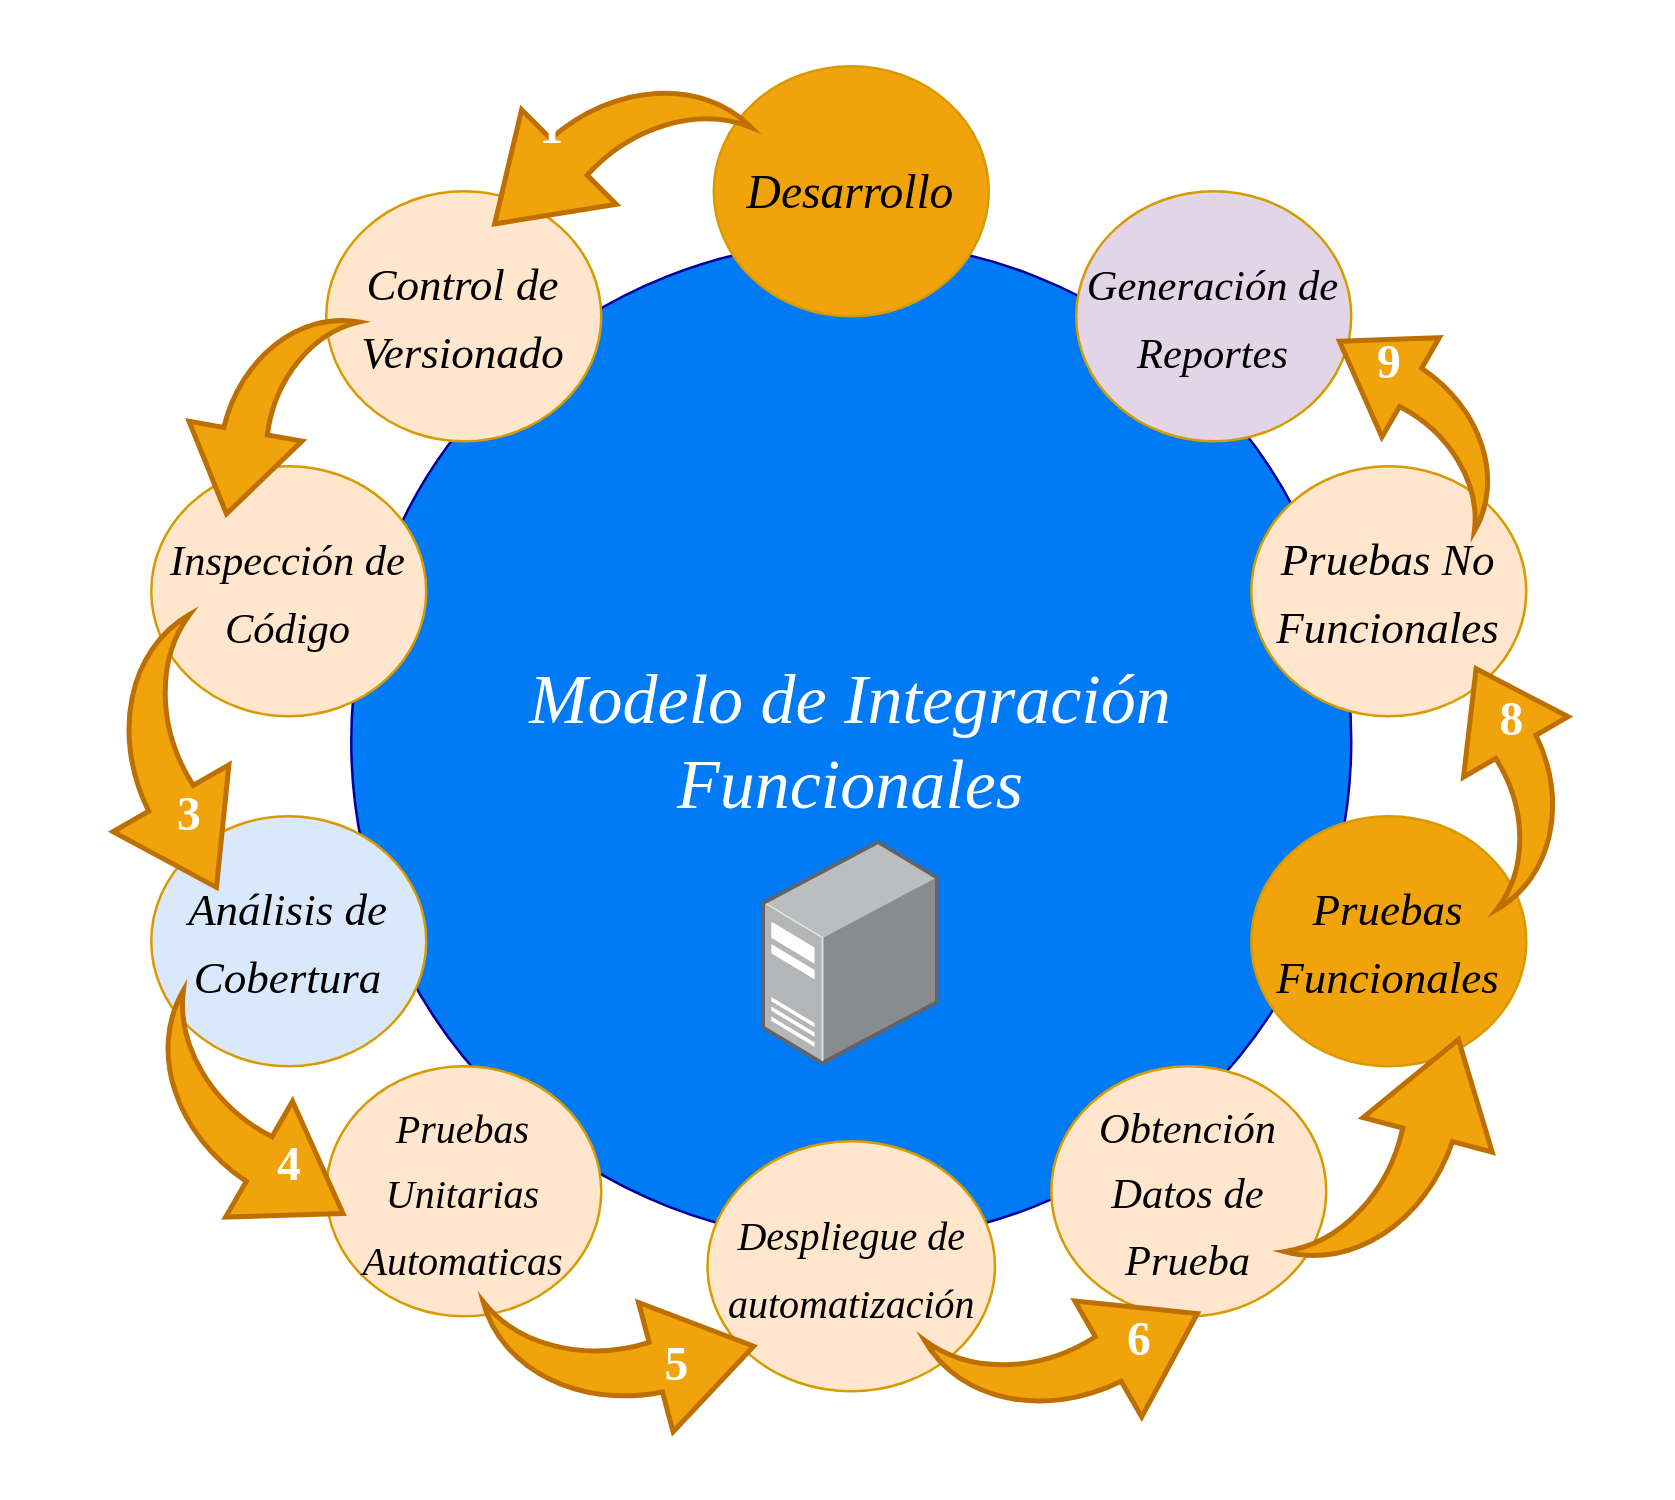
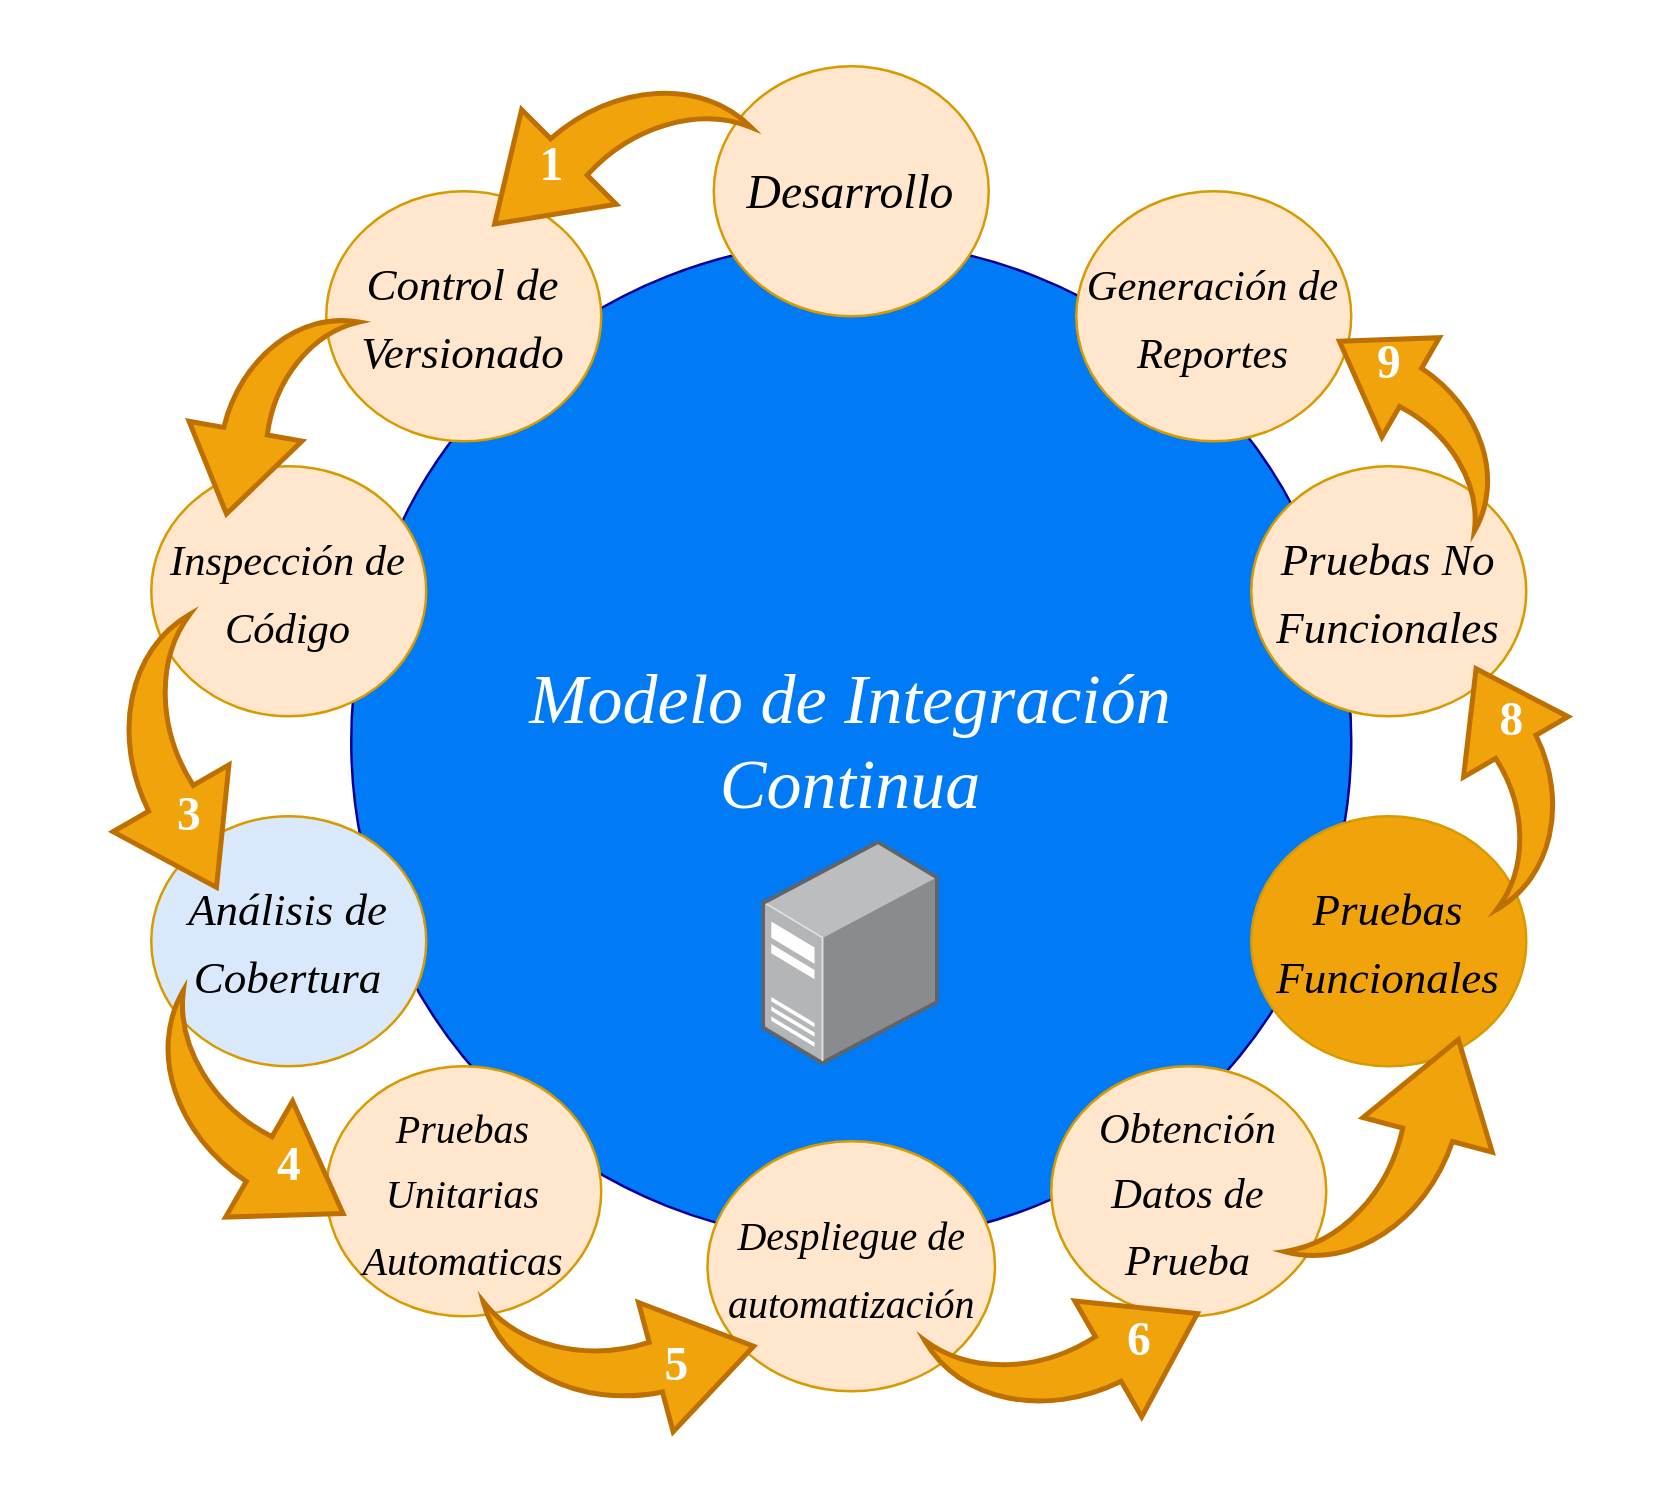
(551, 129) -> (551, 166)
(851, 191) -> (851, 191)
(1214, 316) -> (1214, 316)
(851, 741) -> (851, 741)
